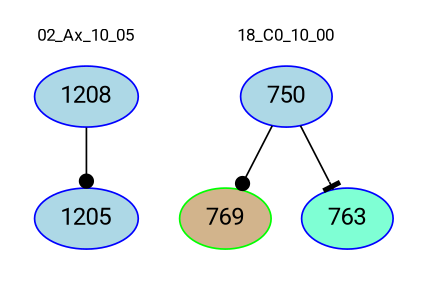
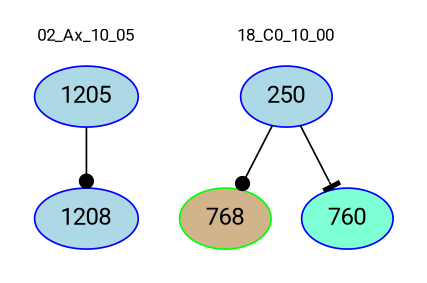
(286, 97) -> (286, 97)
(86, 151) -> (86, 151)
(225, 219) -> (225, 219)
(347, 219) -> (347, 219)
